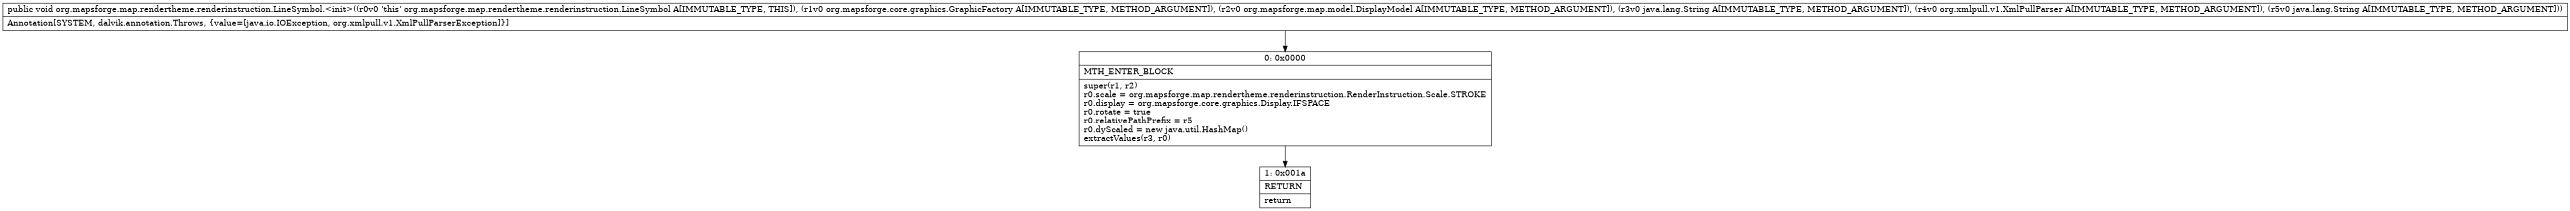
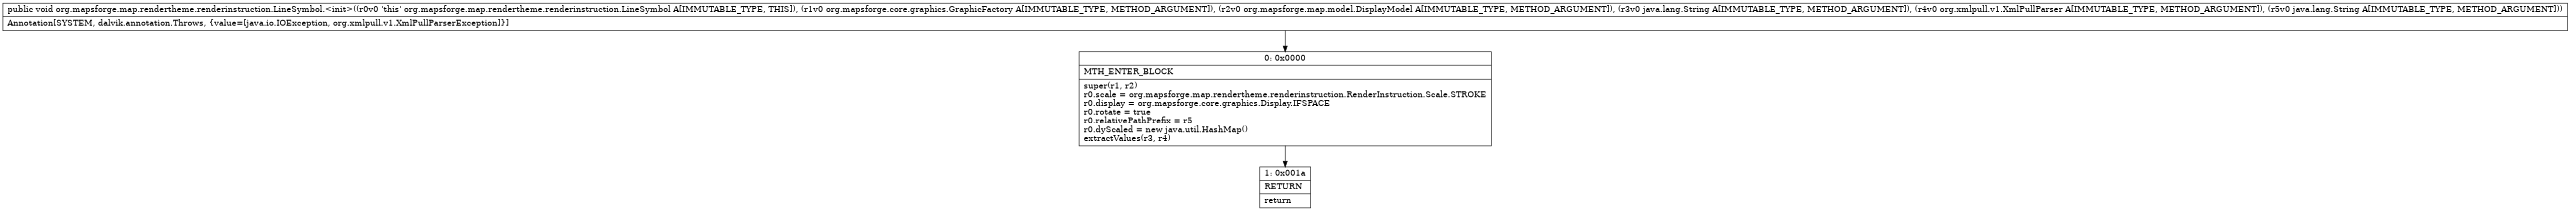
(1127, 139) -> (1127, 139)
